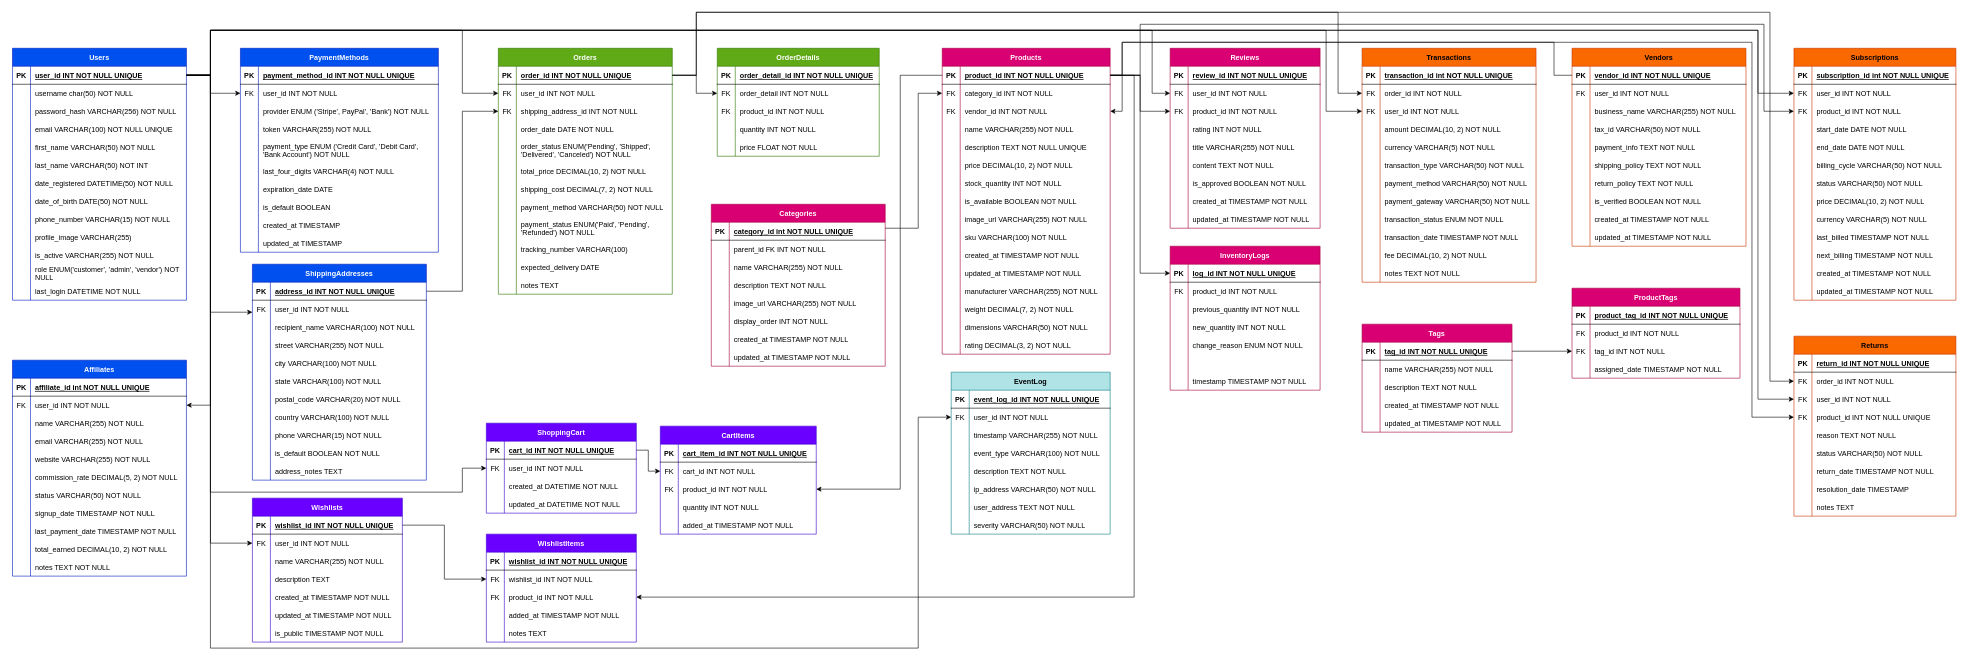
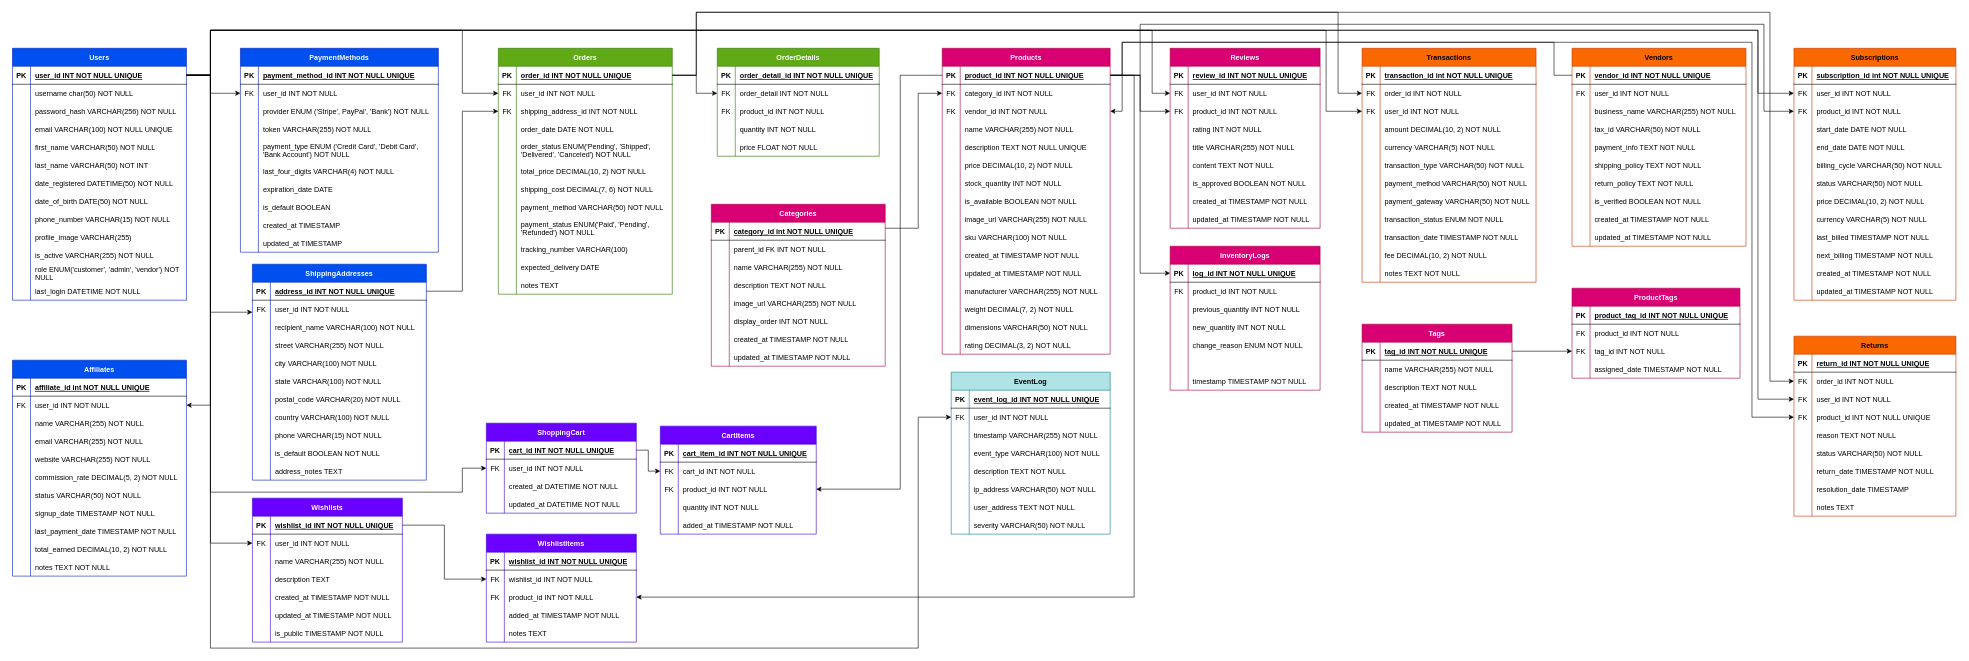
(589, 190) -> (589, 190)
